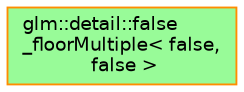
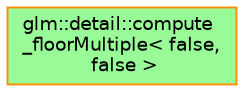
(122, 46) -> (122, 46)
